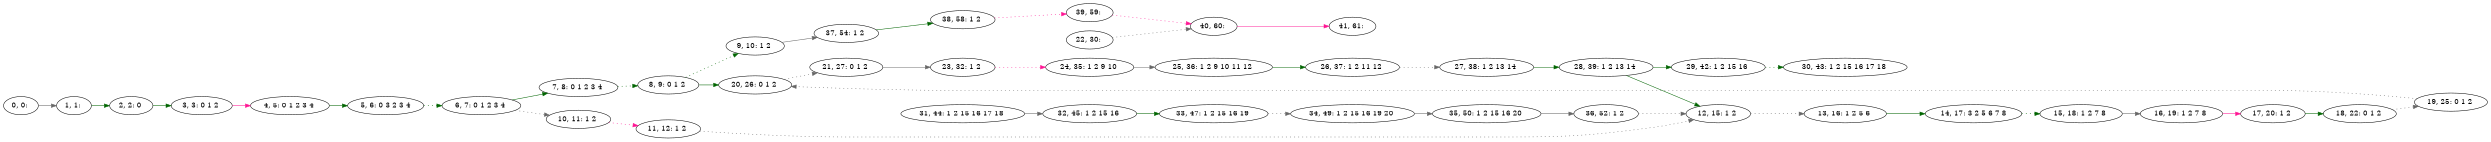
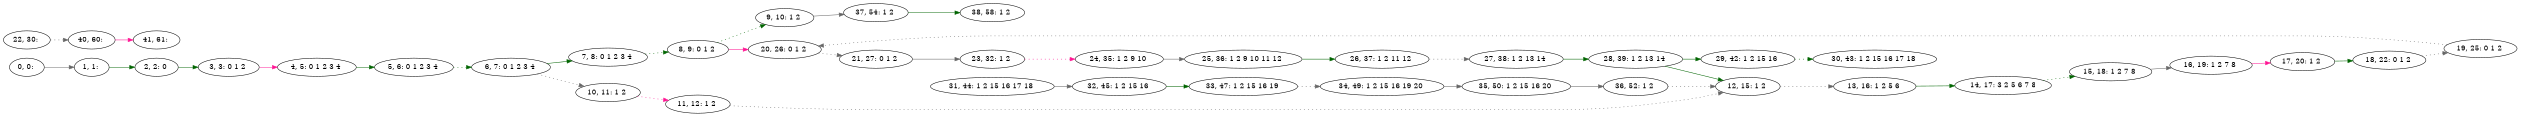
(1090, 13) -> none
(706, 85) -> (736, 50)
(386, 106) -> (414, 67)
